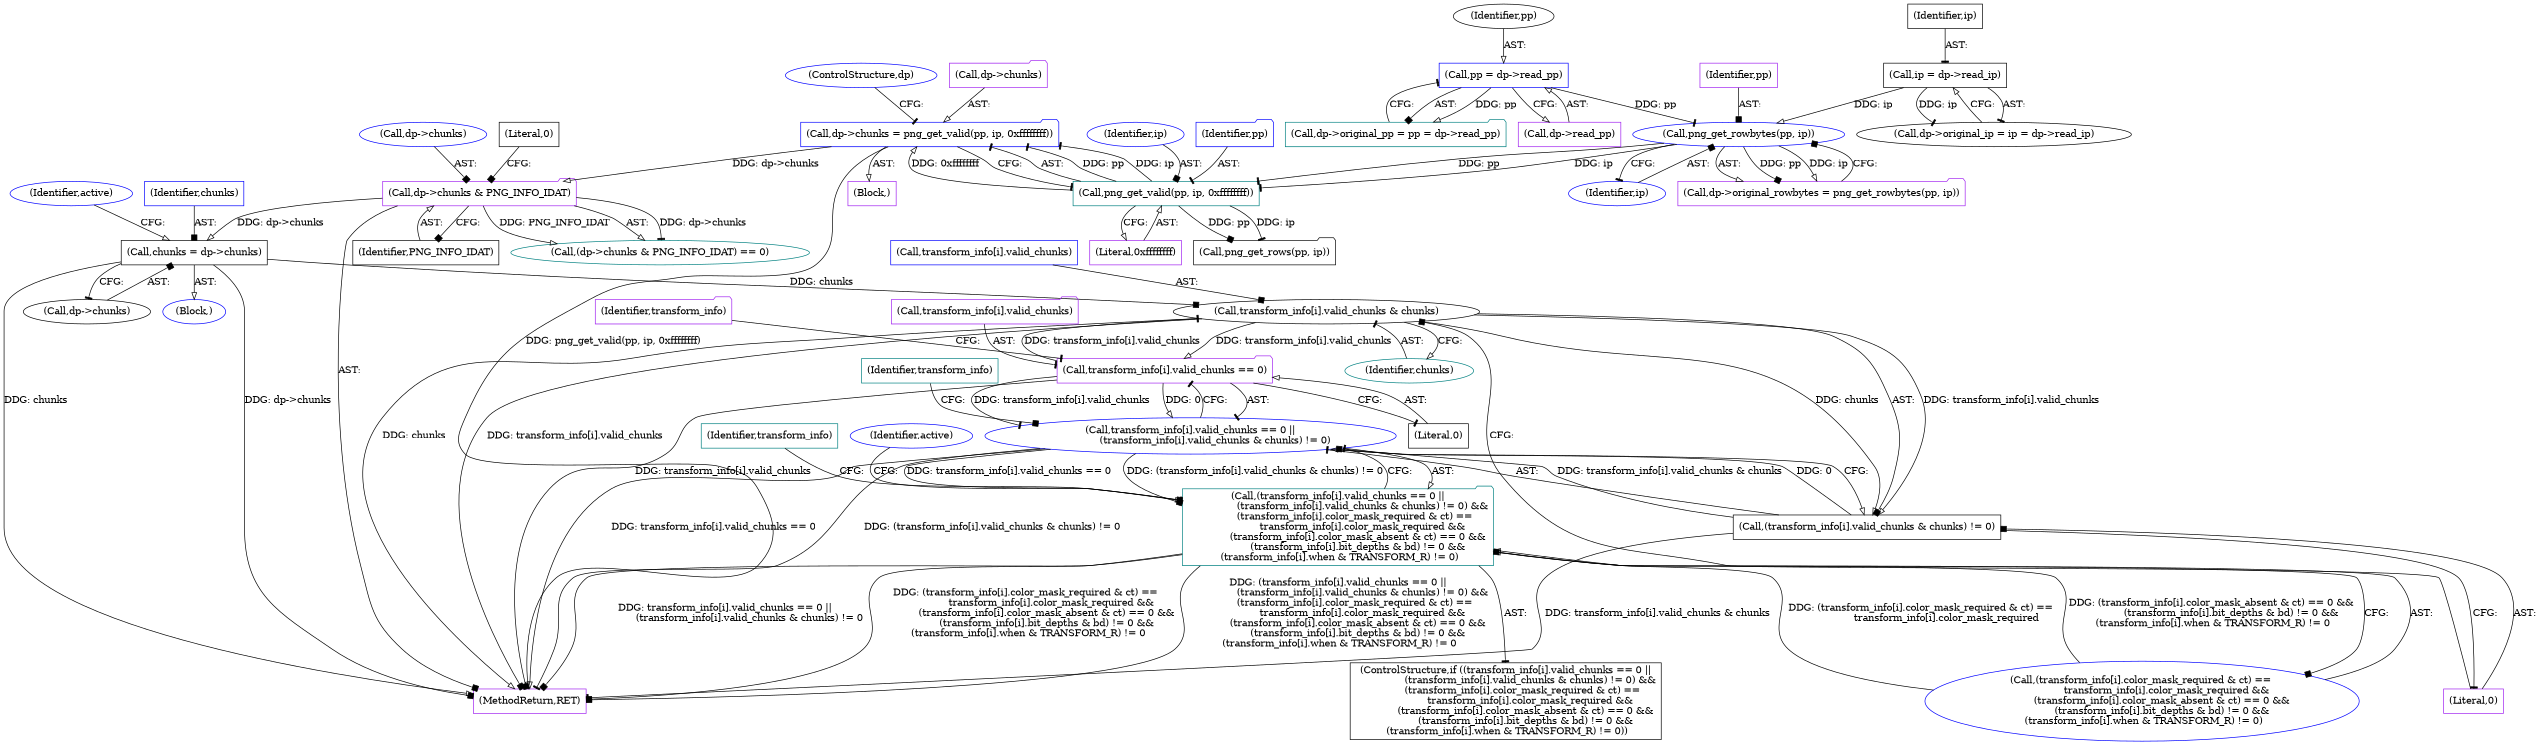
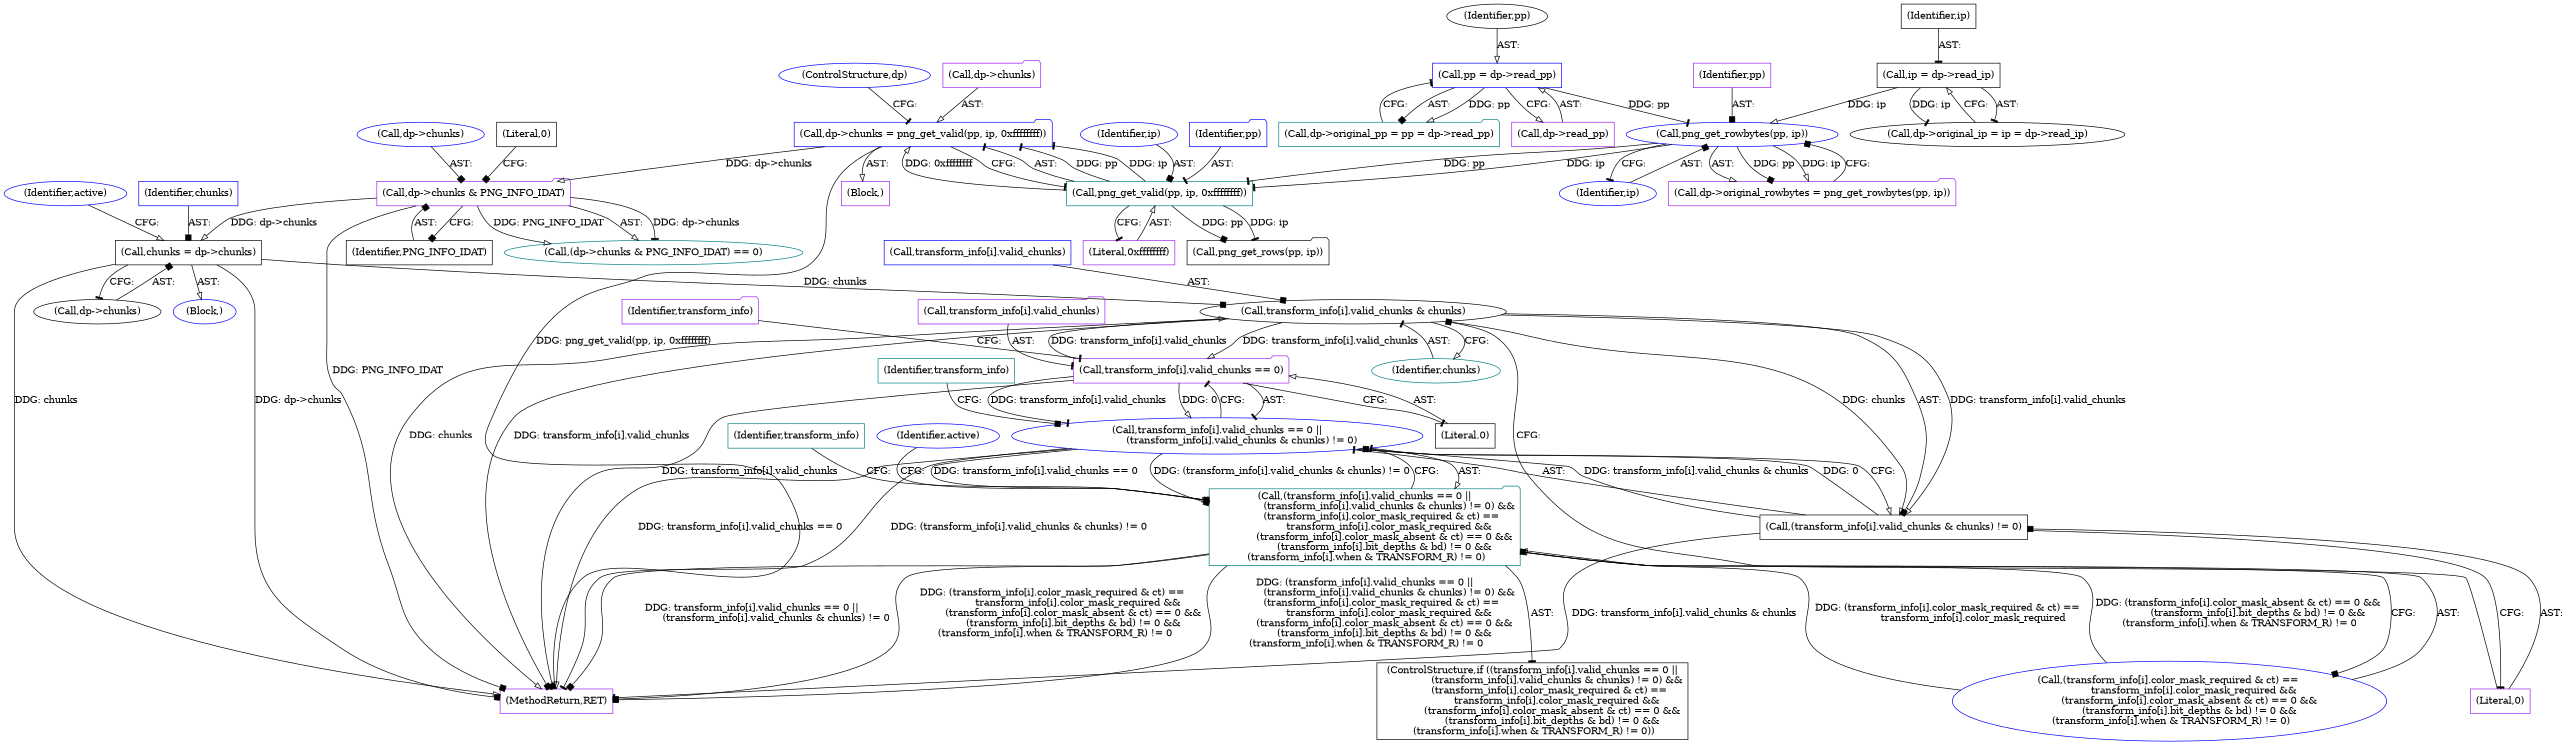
(1124, 218) -> (1116, 219)
(418, 223) -> (412, 223)
(1086, 326) -> (1115, 326)
(351, 371) -> (388, 371)
